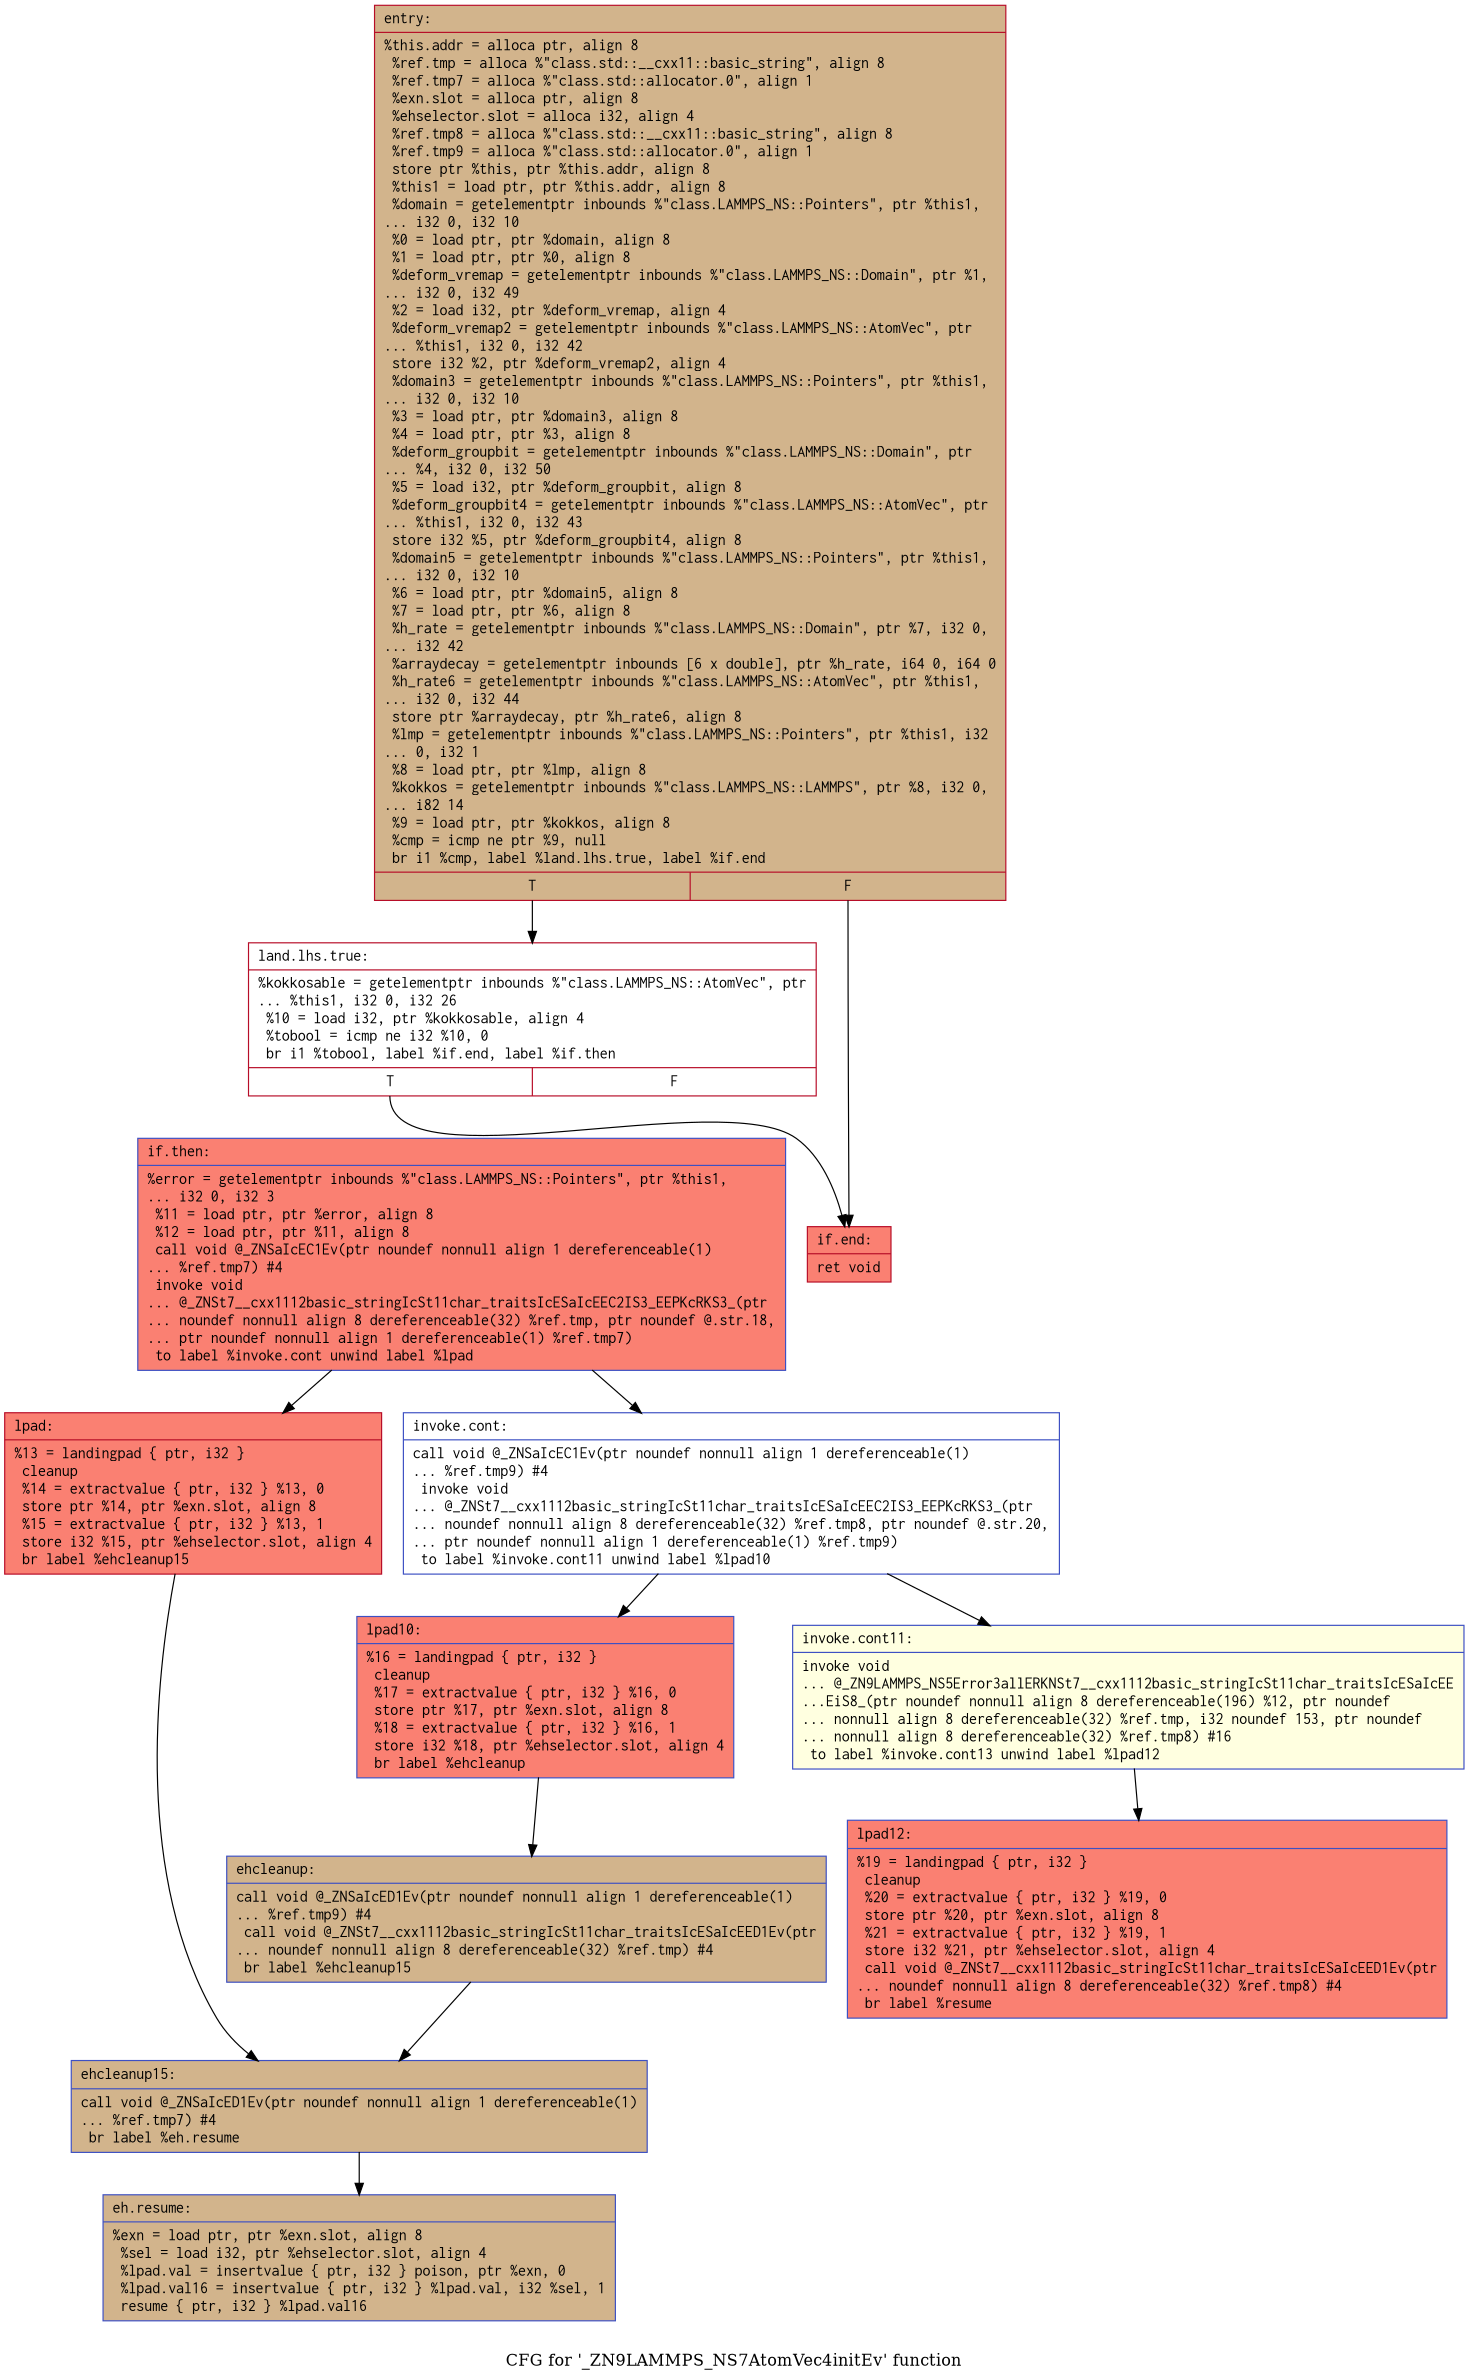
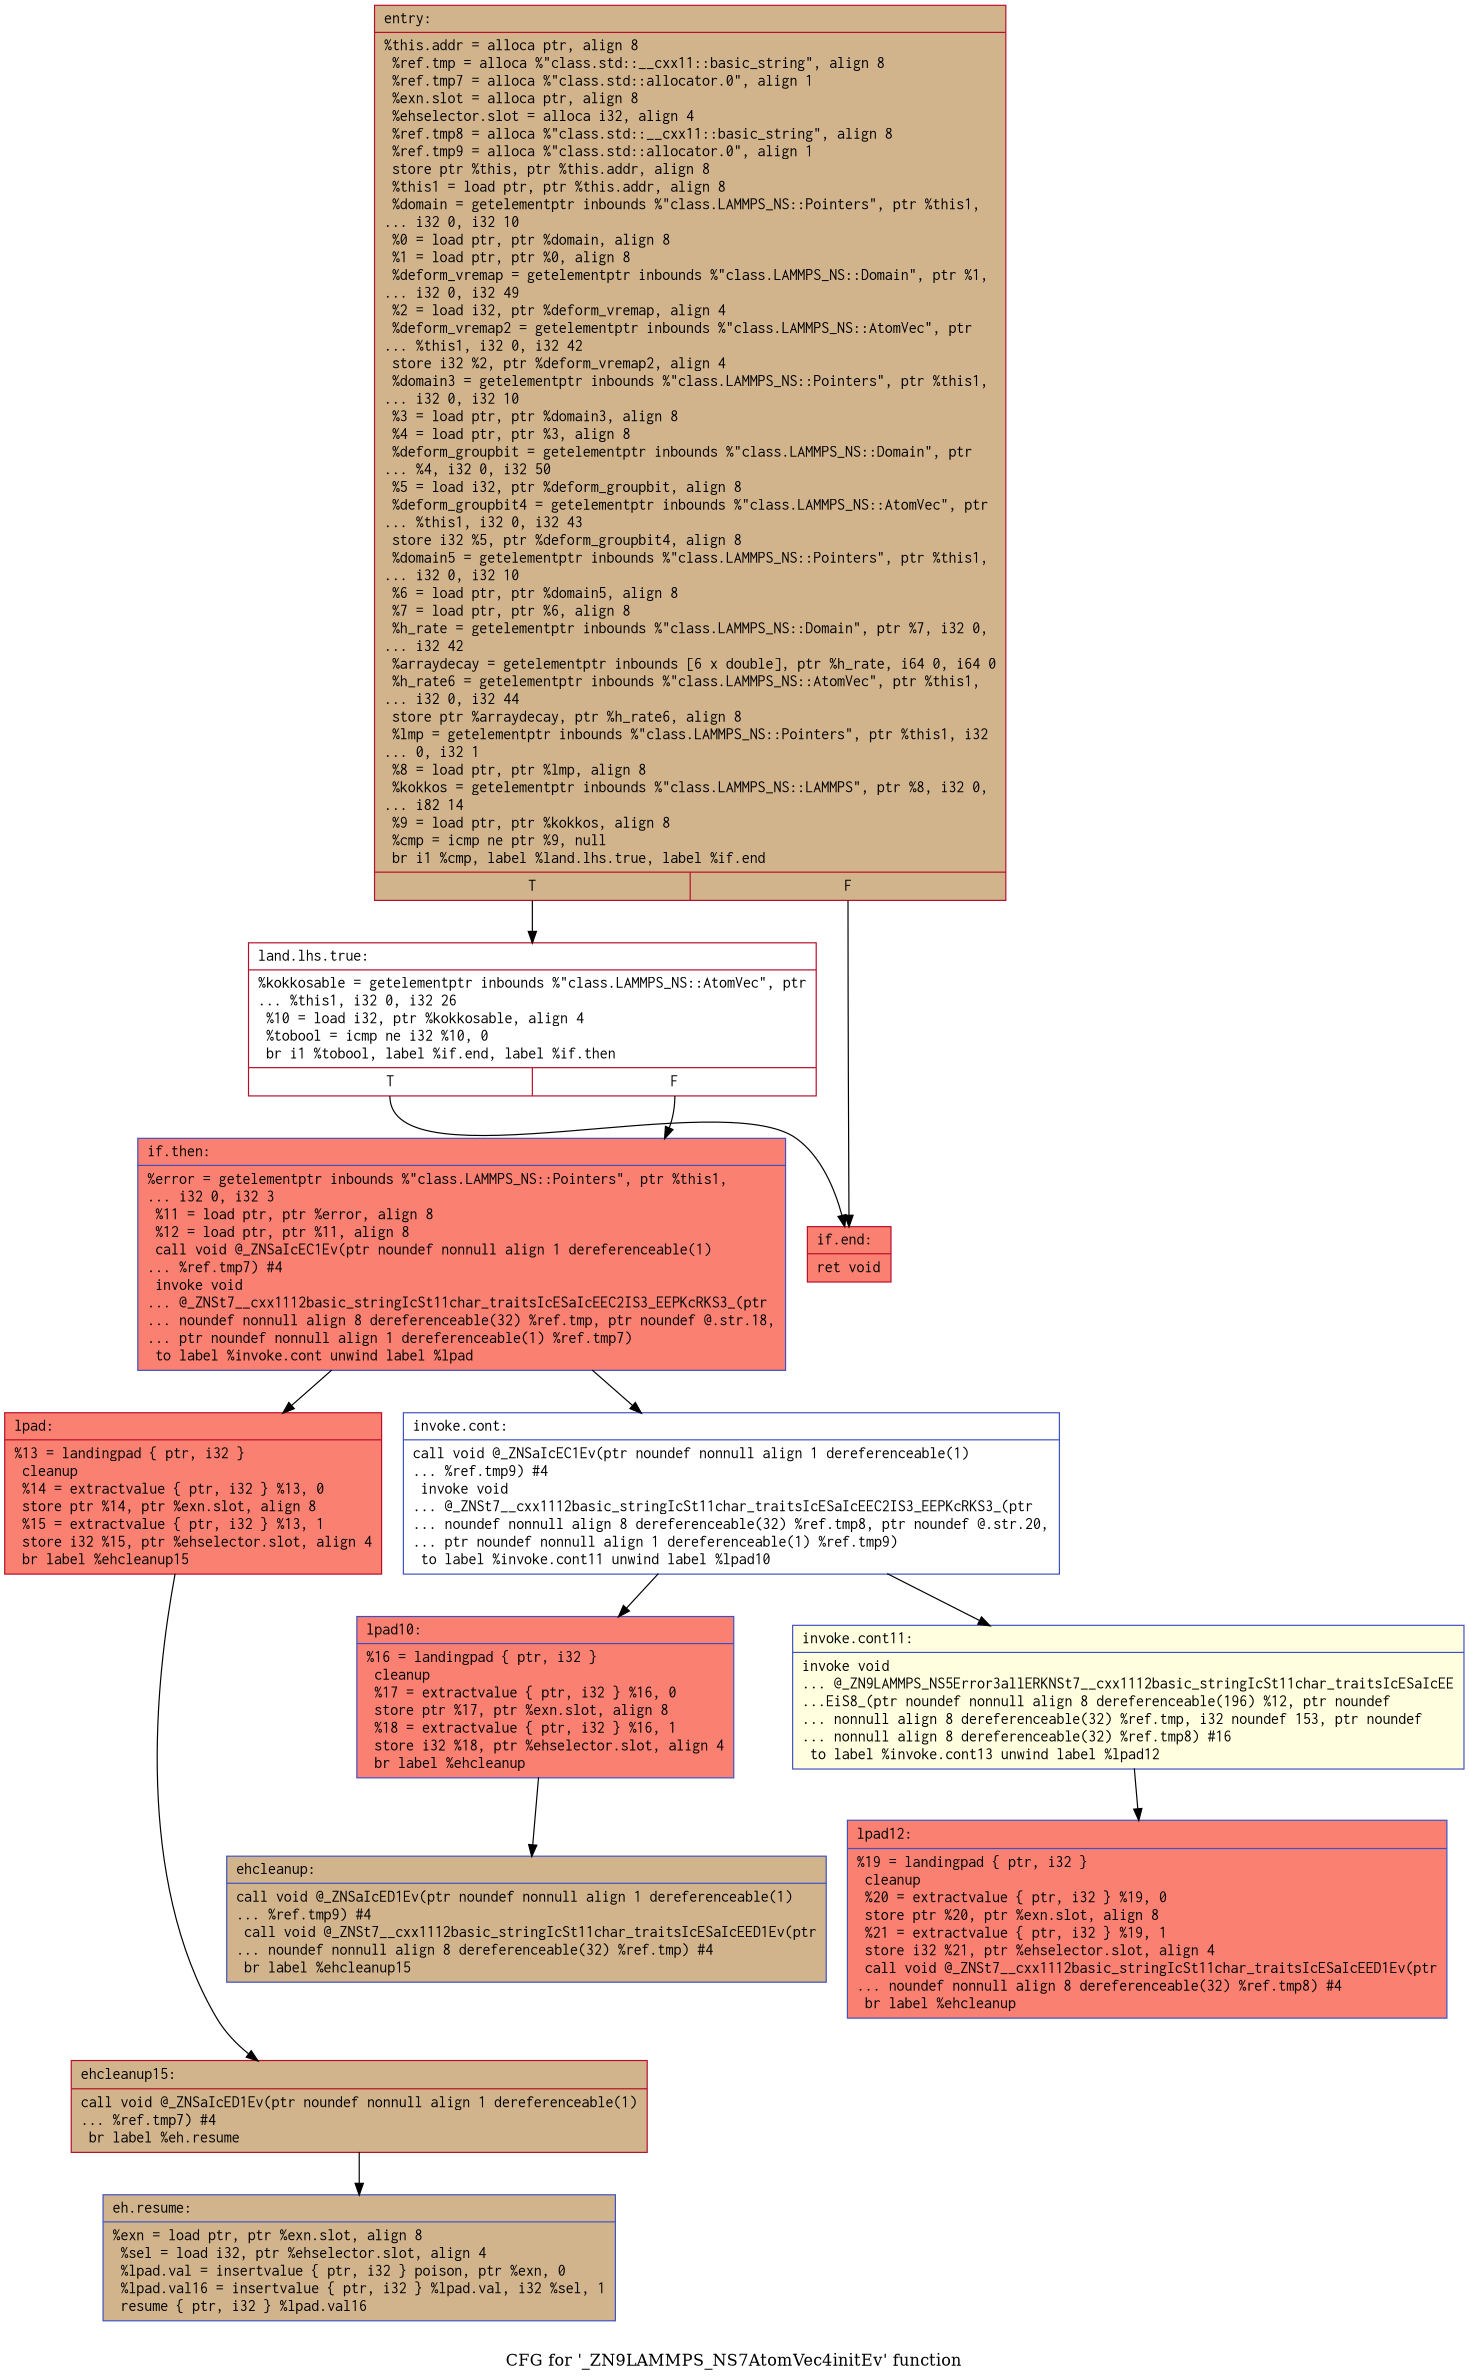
none -> (673, 1112)
(925, 2003) -> (937, 2003)
(439, 2017) -> none
(359, 2106) -> (359, 2106)
